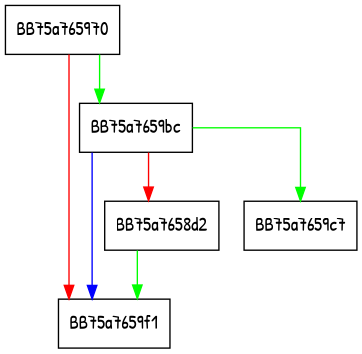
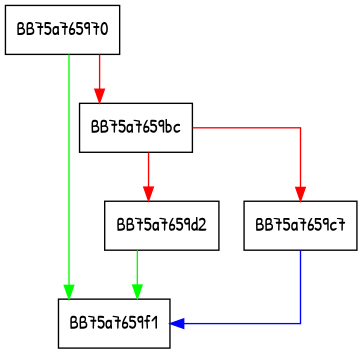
(100, 72) -> (100, 72)
(276, 128) -> (276, 128)
(69, 170) -> (69, 170)
(92, 219) -> (279, 324)
(162, 226) -> (162, 226)
